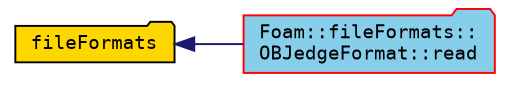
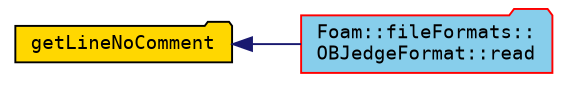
(95, 44) -> (124, 44)
